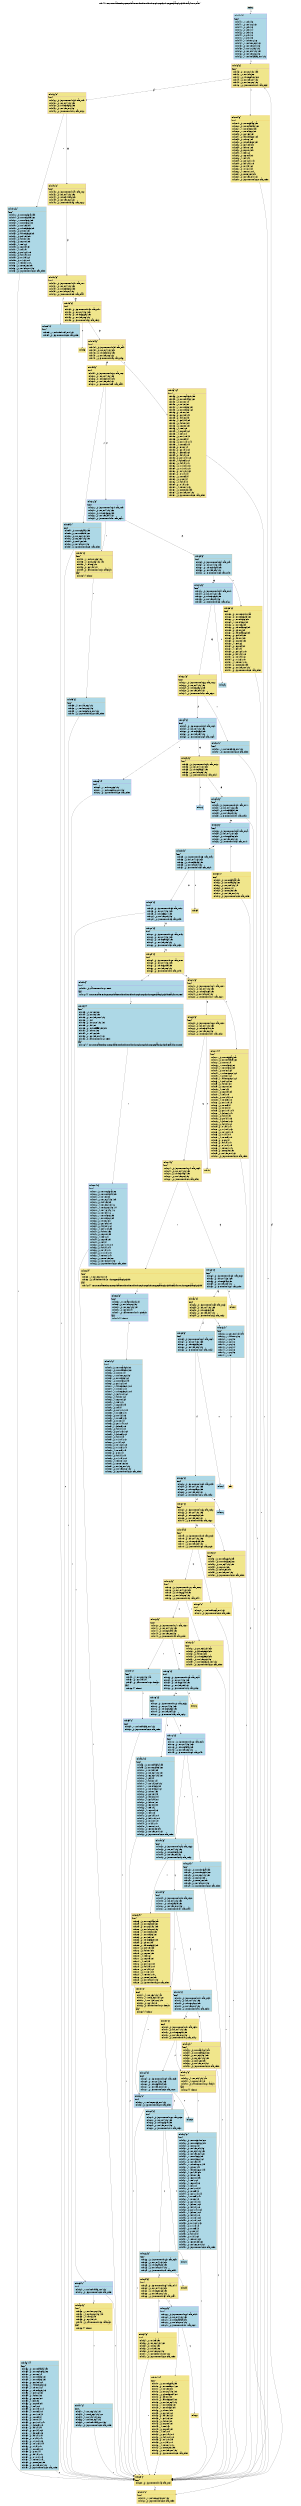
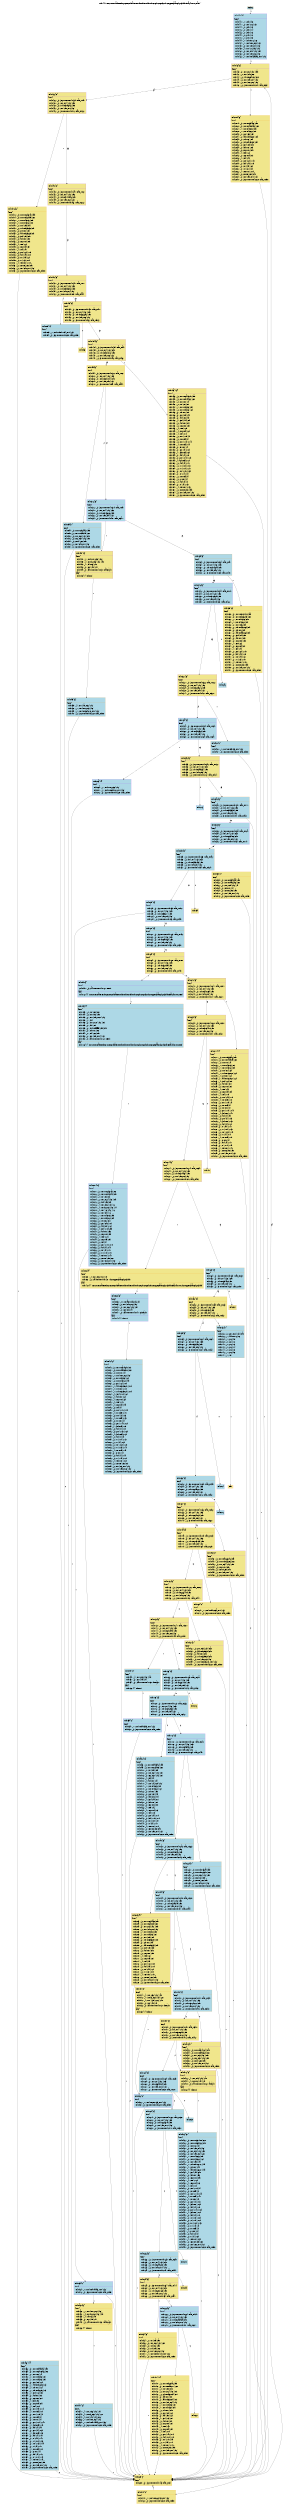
(27, 240) -> (27, 240)
(231, 858) -> none
(154, 2487) -> (153, 2488)
